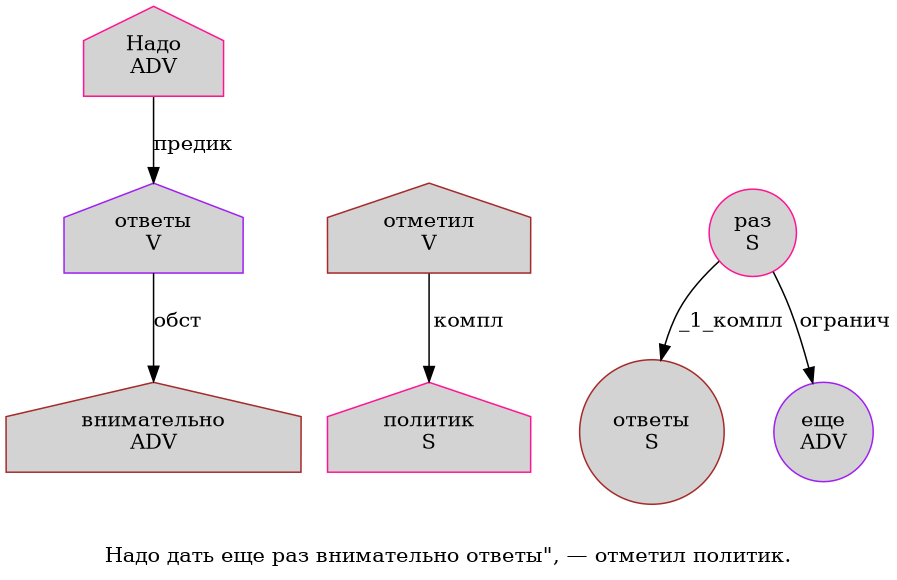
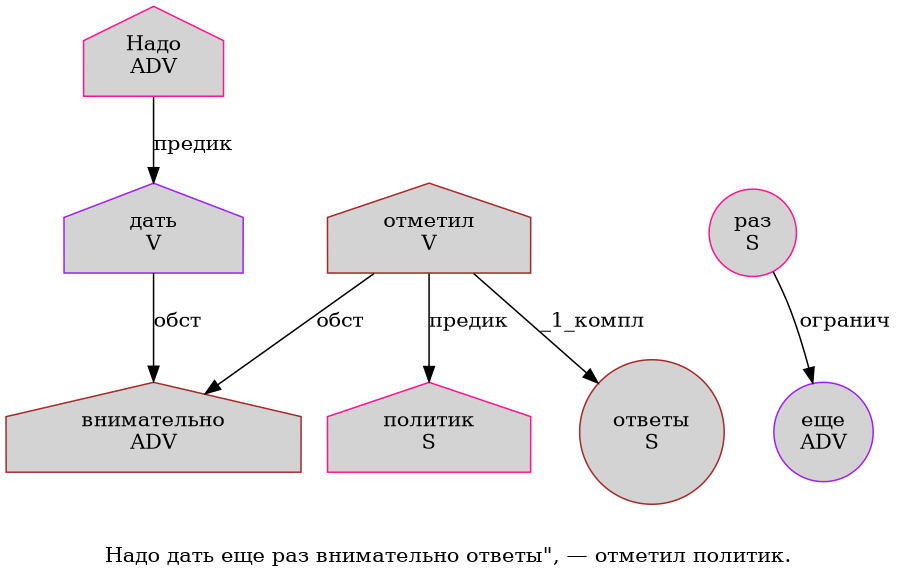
(154, 233) -> (154, 233)
(686, 299) -> (530, 323)
(469, 321) -> (469, 321)
none -> (296, 329)
